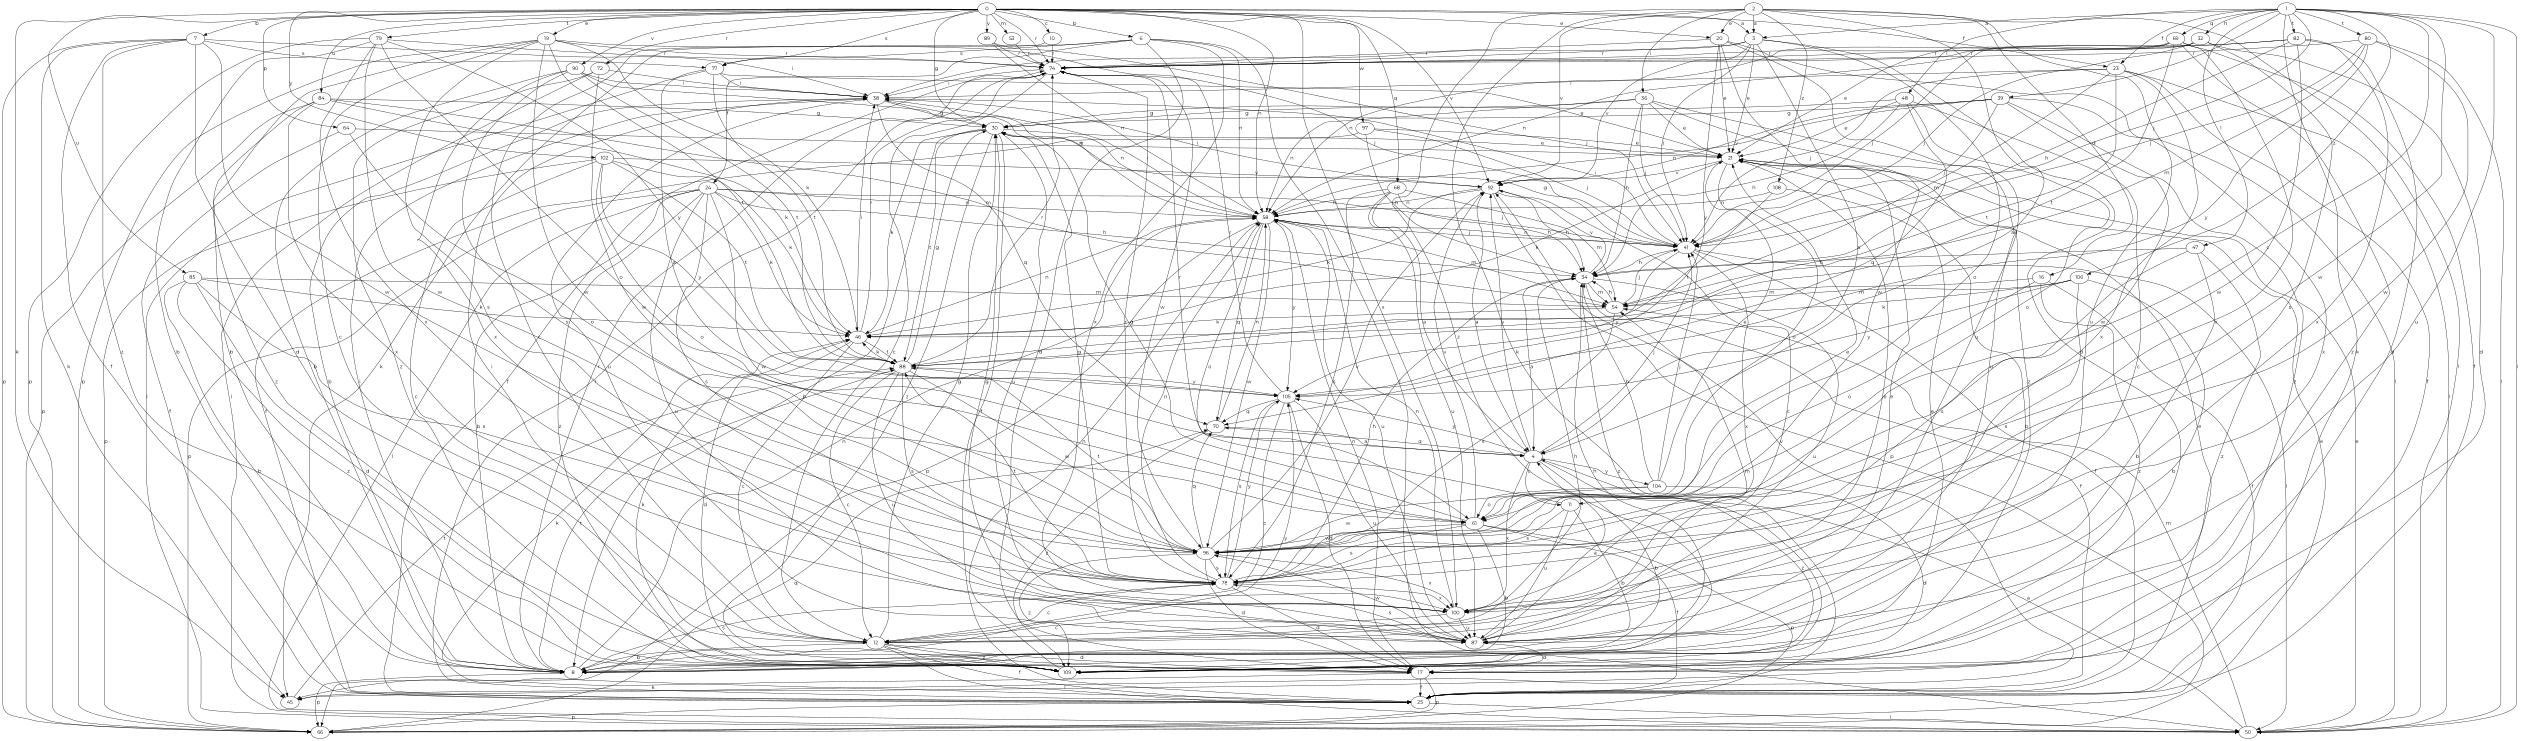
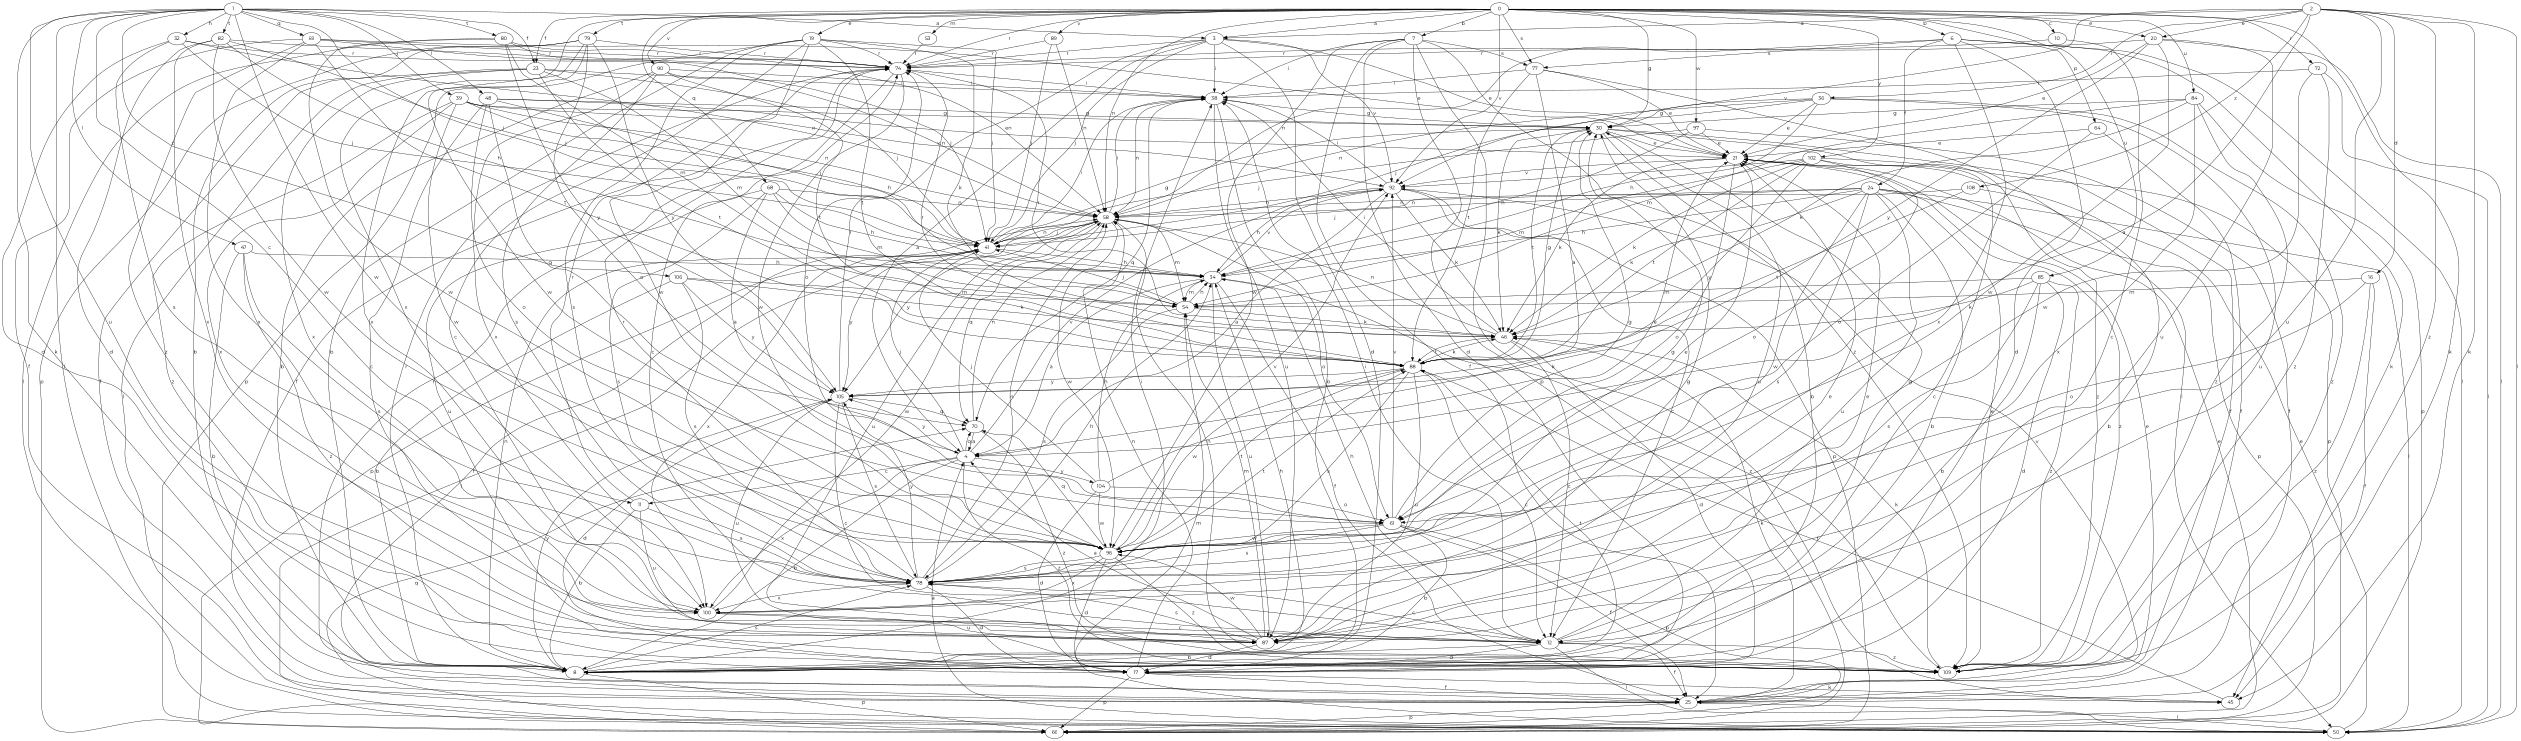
none -> (1501, 236)
(1417, 412) -> (907, 412)
